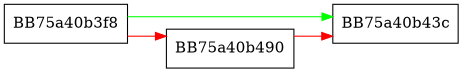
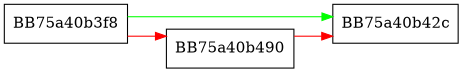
(395, 24) -> (395, 24)
